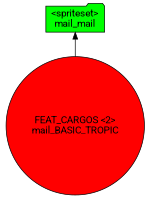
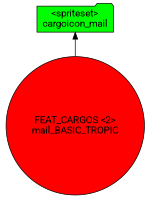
(75, 19) -> (75, 19)
